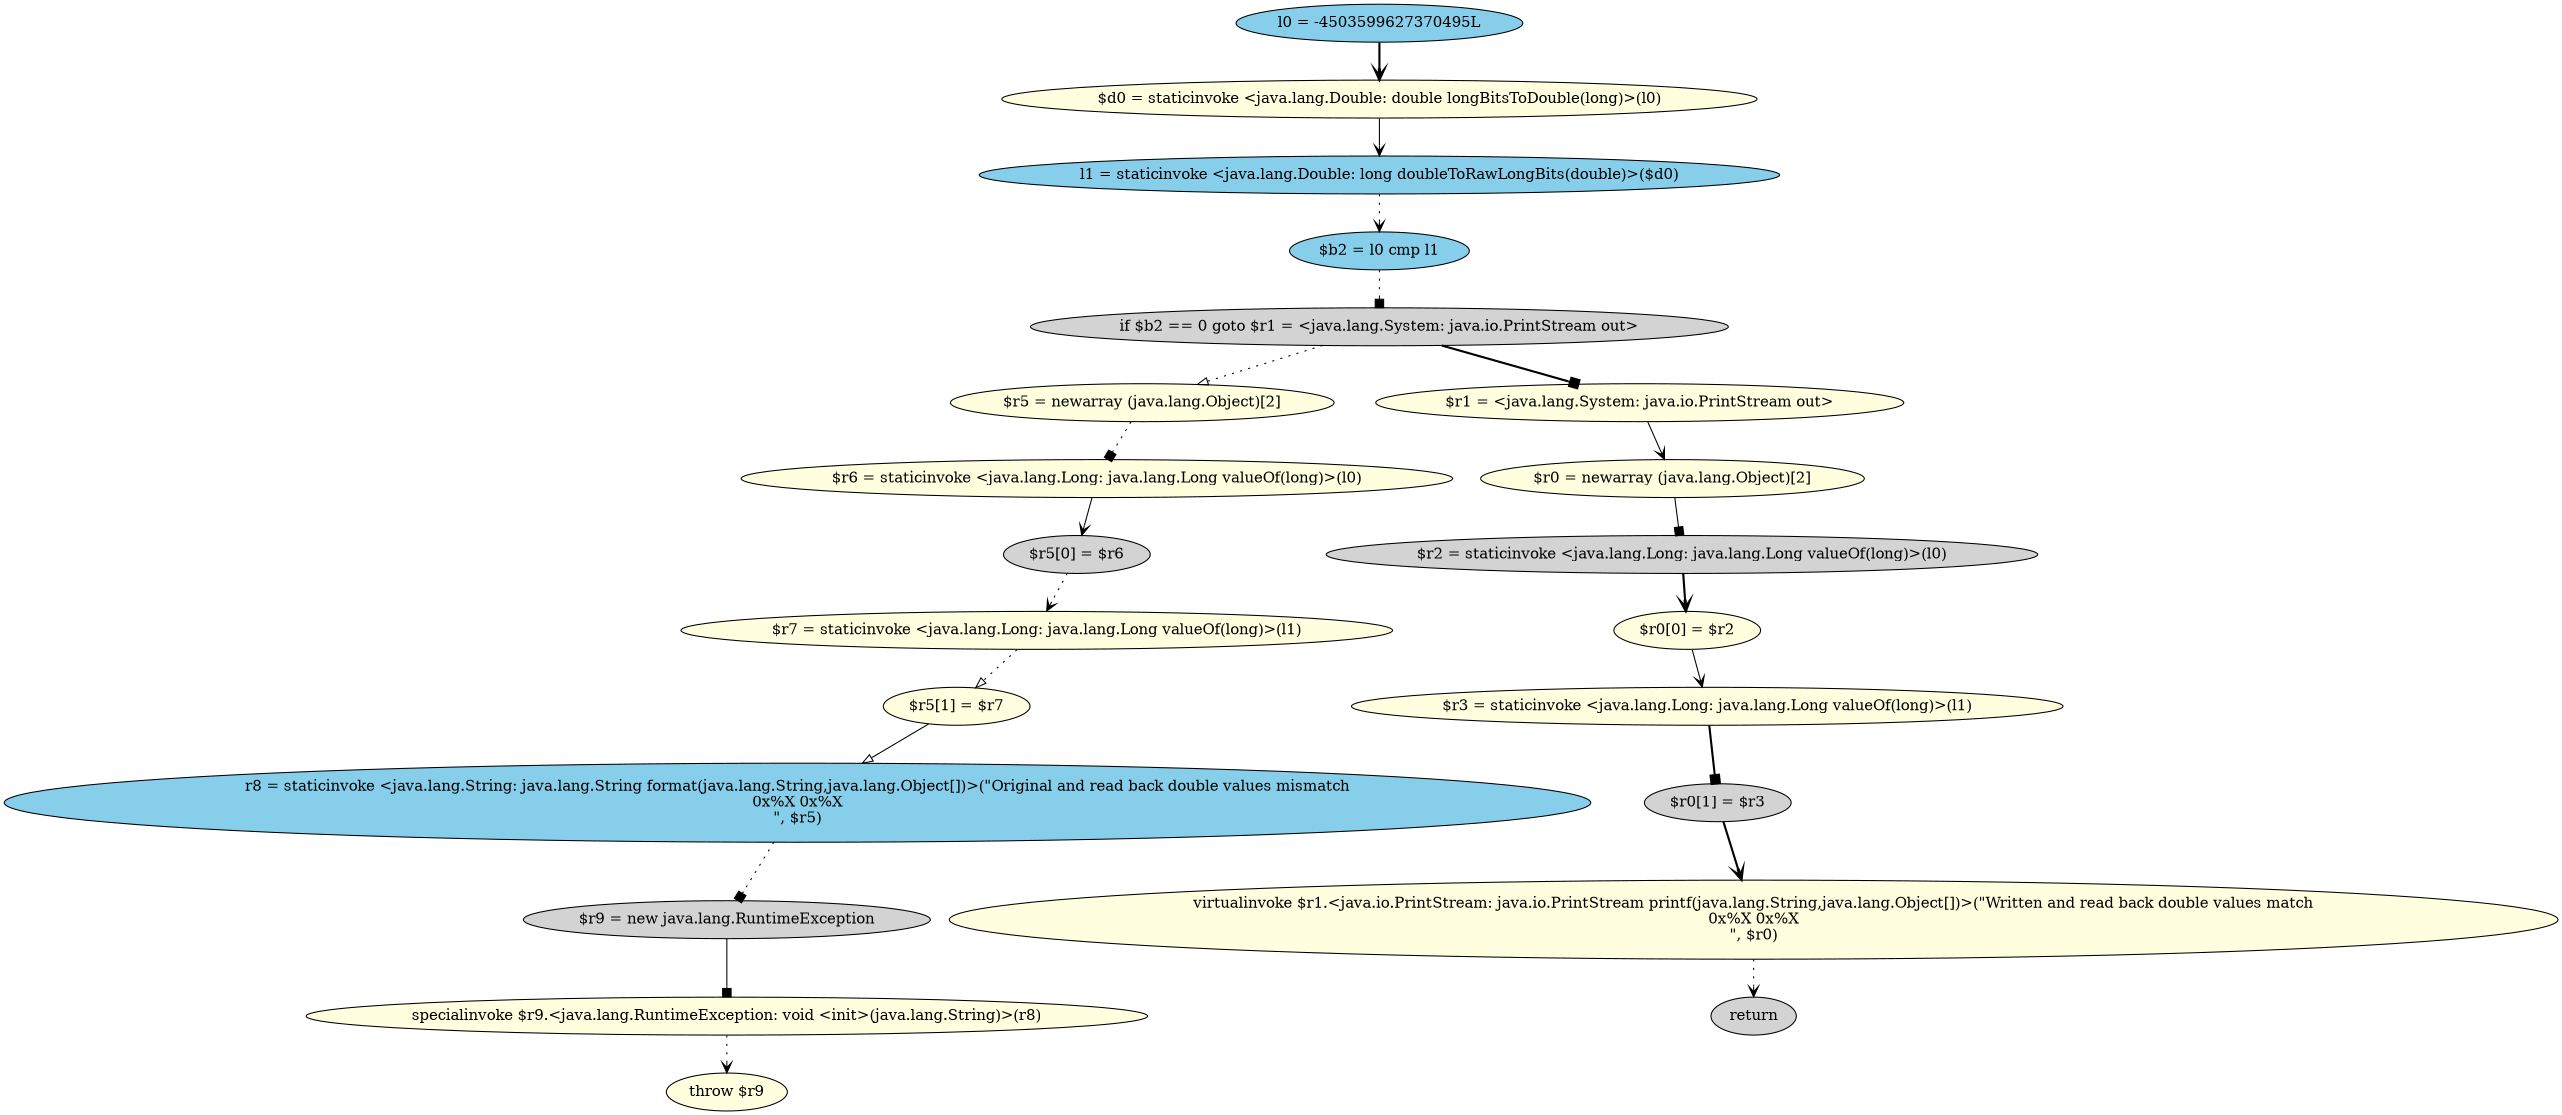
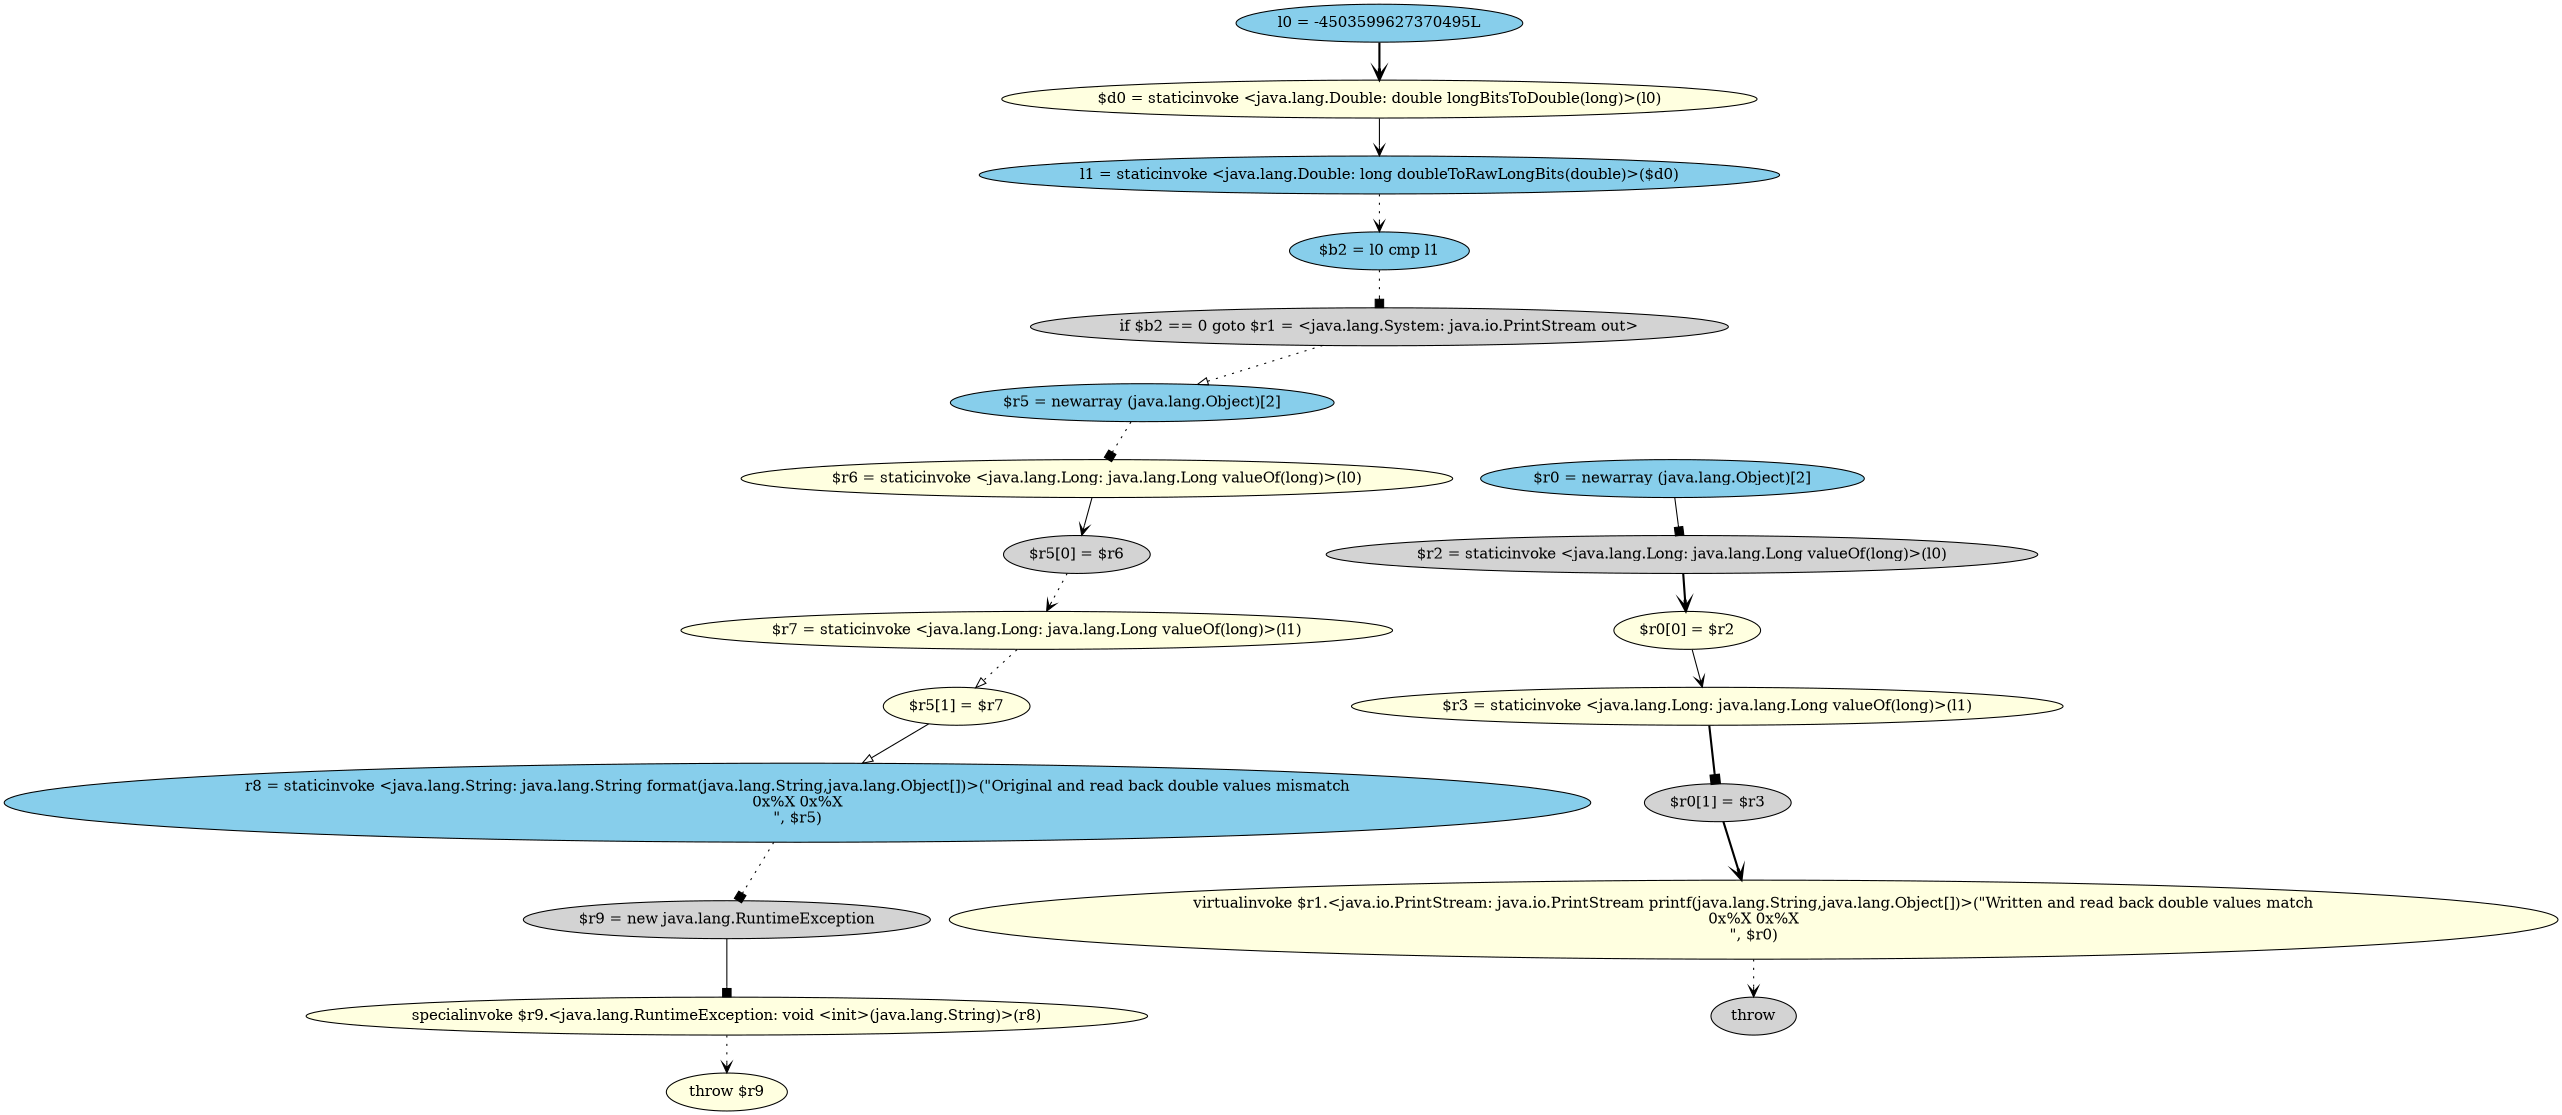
(1142, 403) -> (1142, 403)
(1640, 403) -> none
(1672, 479) -> (1672, 479)
(1754, 1016) -> (1754, 1016)
